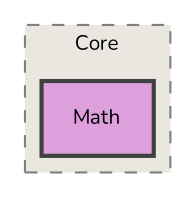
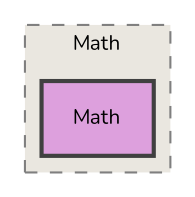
(98, 45) -> (98, 45)
